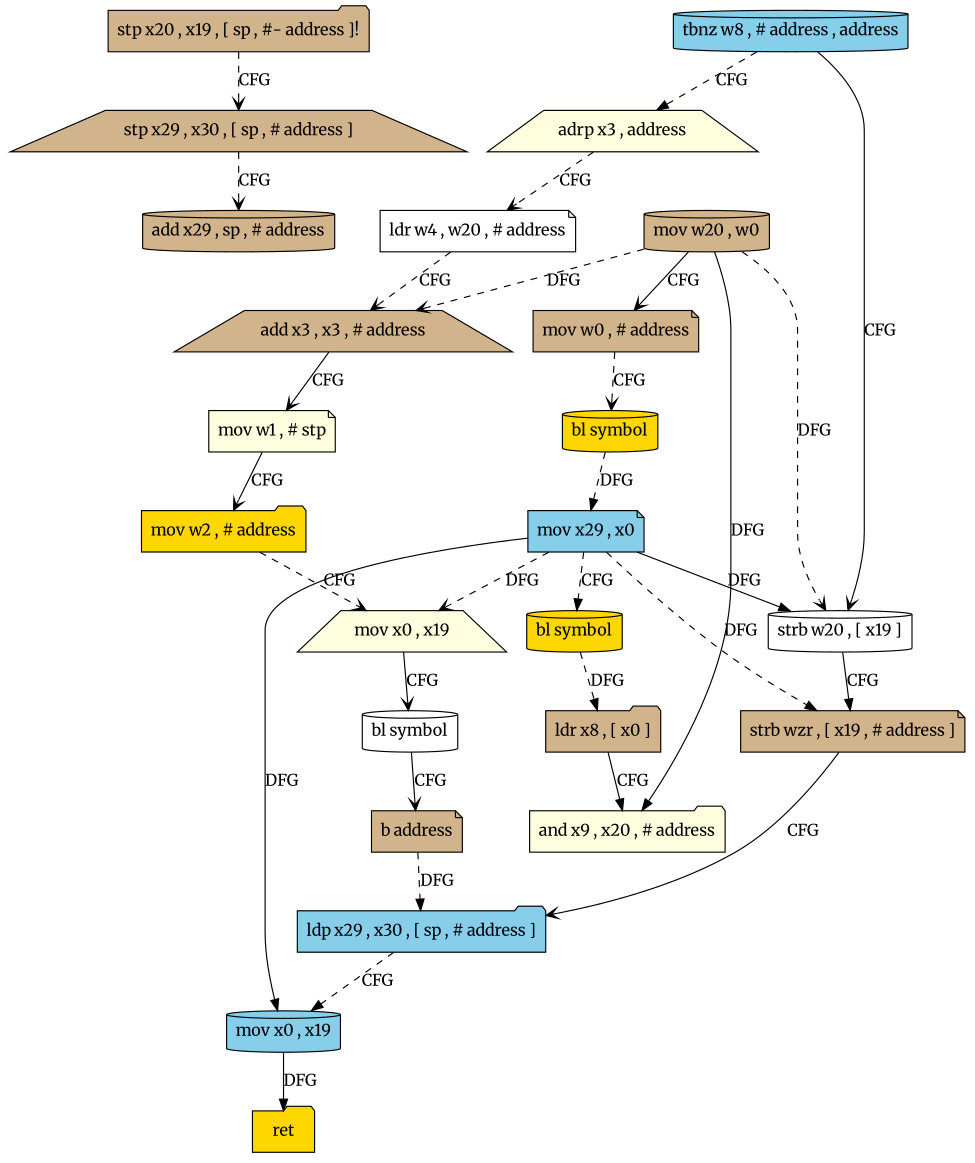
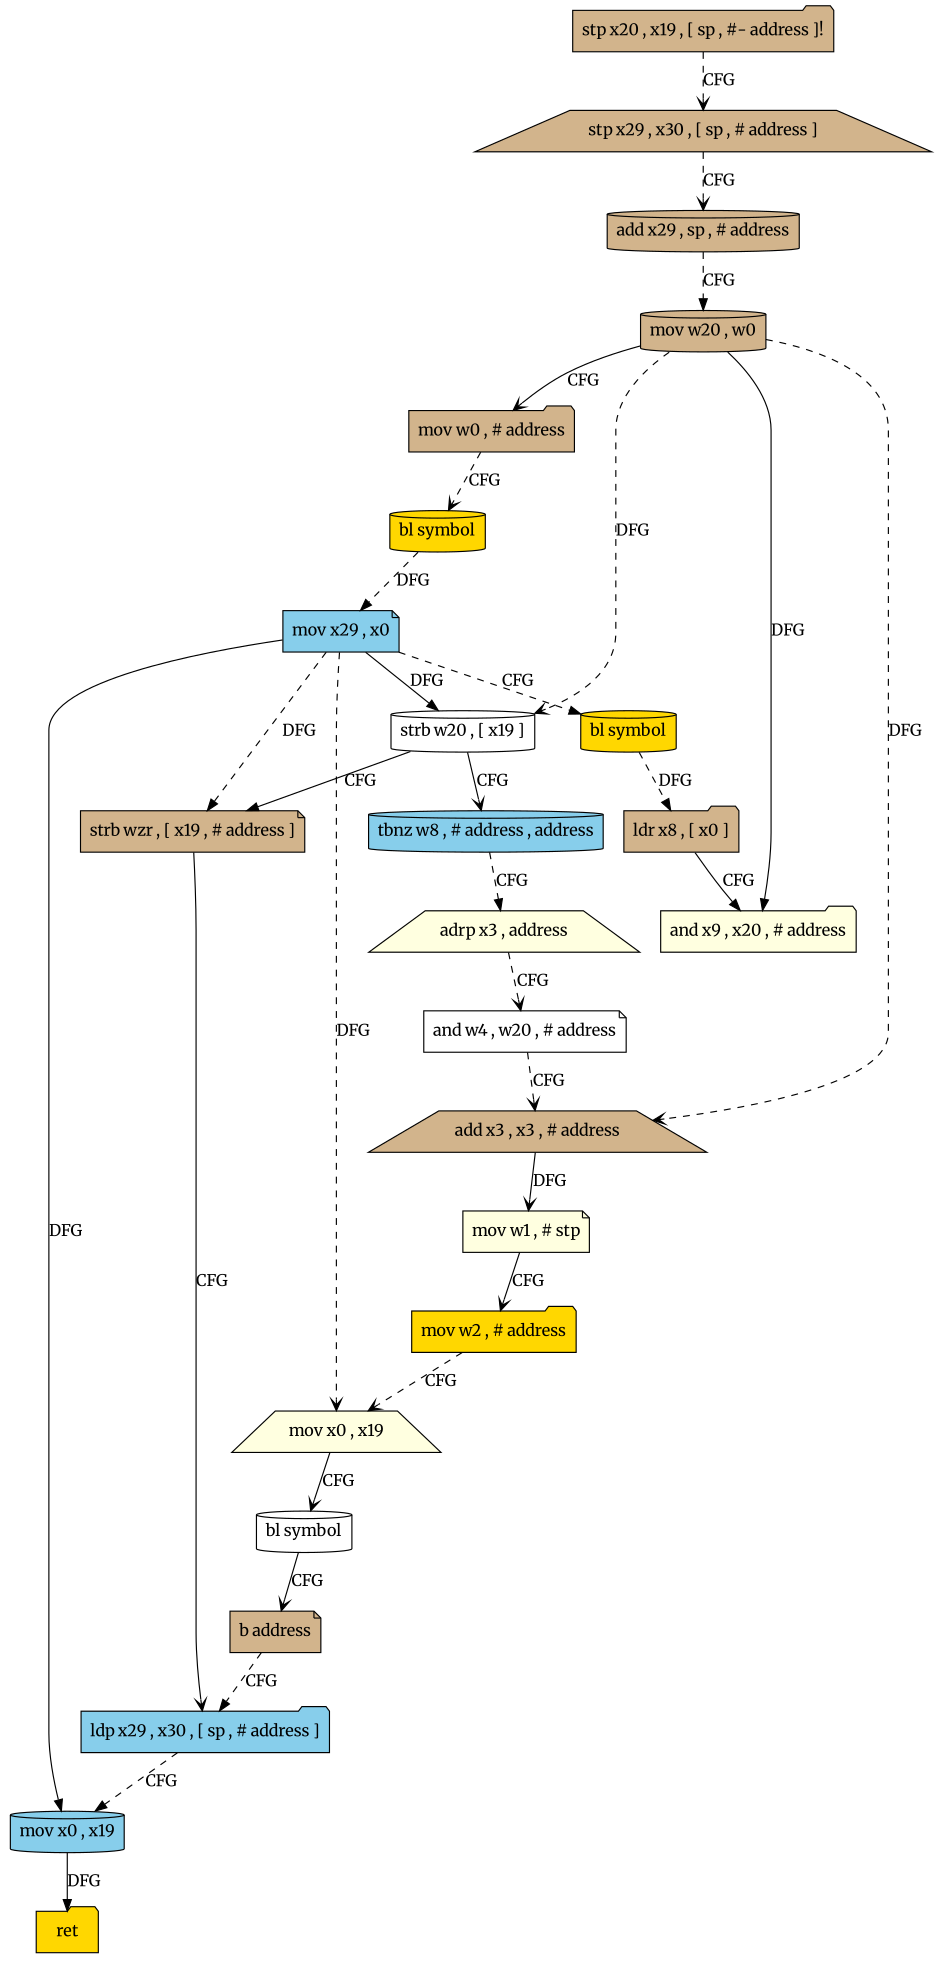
(478, 231) -> (525, 1032)
none -> (703, 275)
(864, 319) -> (473, 776)
(616, 331) -> (492, 431)
(328, 381) -> (550, 1182)
(438, 881) -> (262, 1682)
